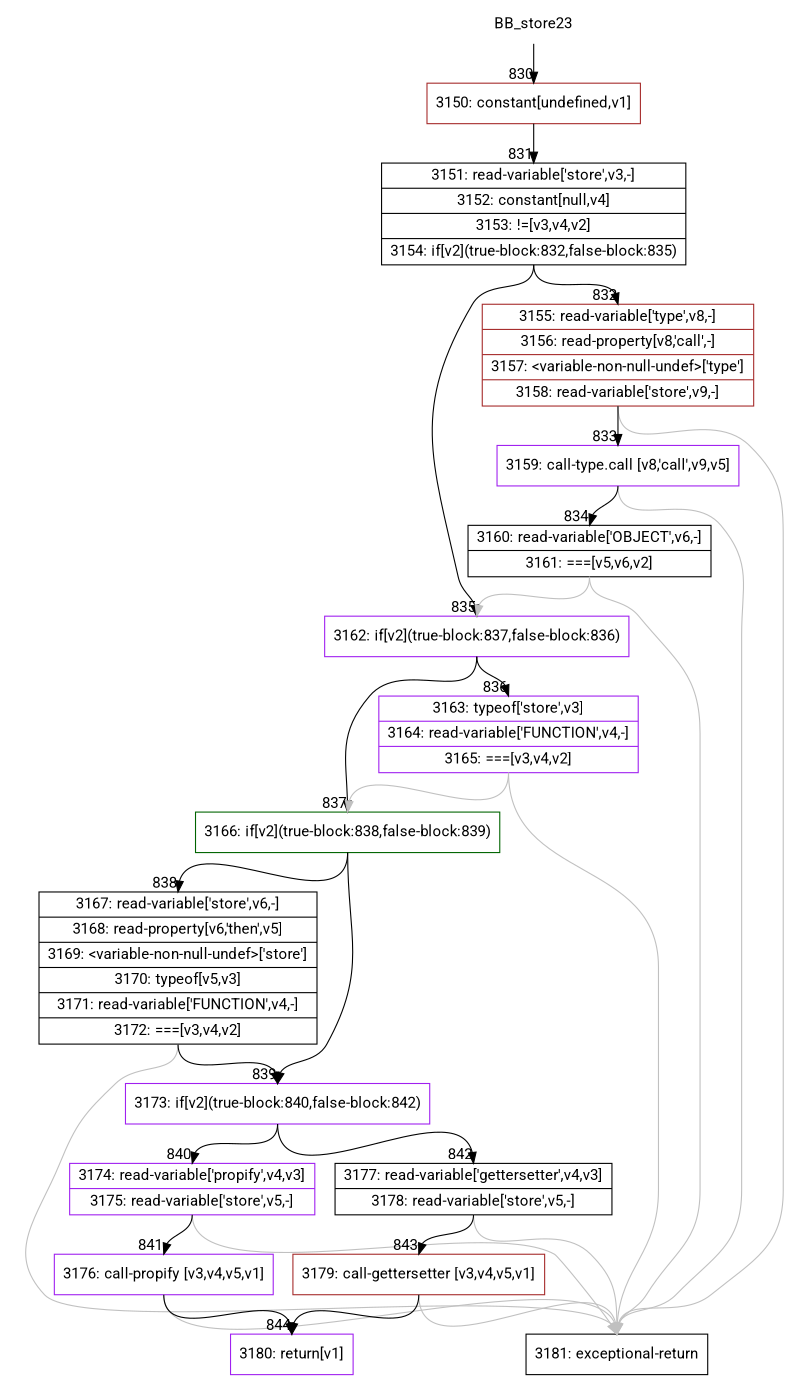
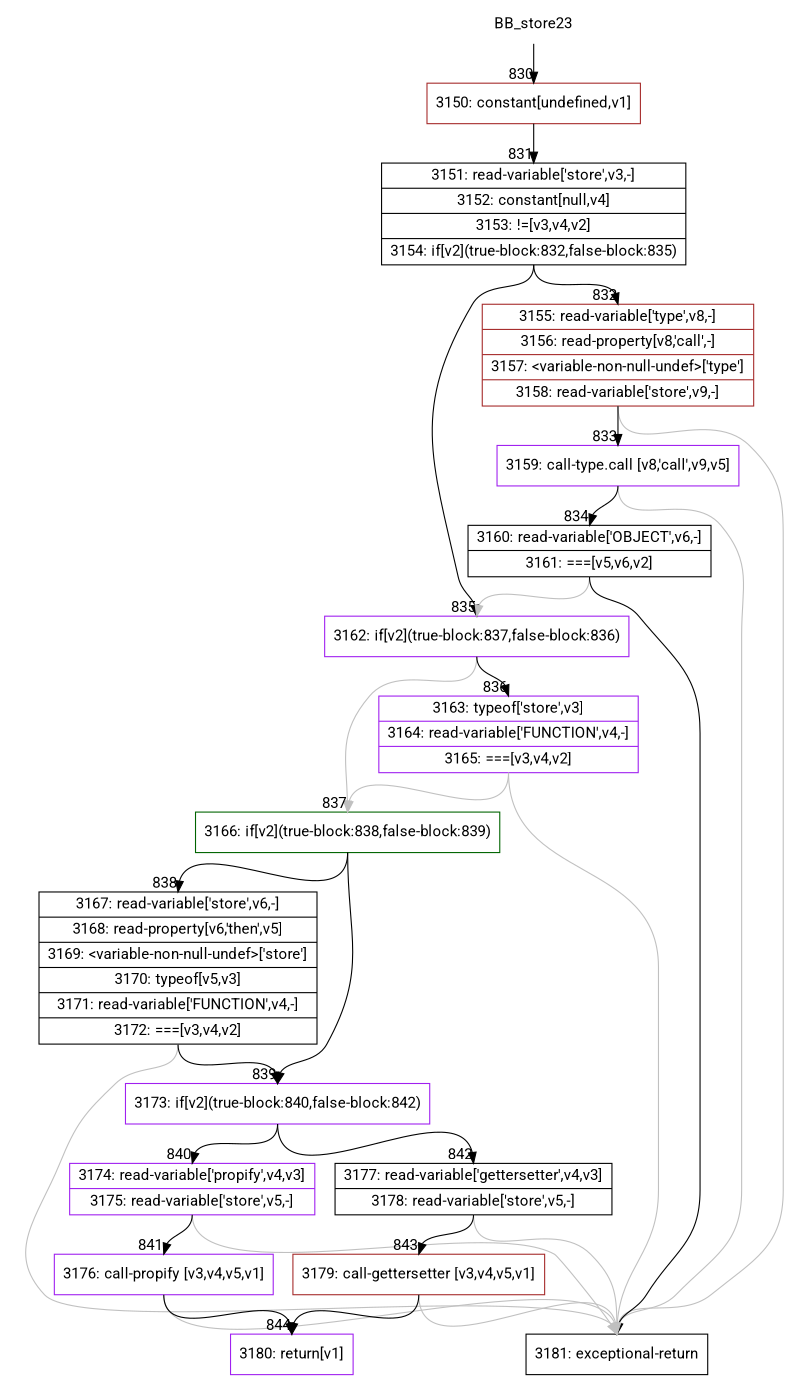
(376, 691) -> (376, 691)
(700, 940) -> (700, 940)
